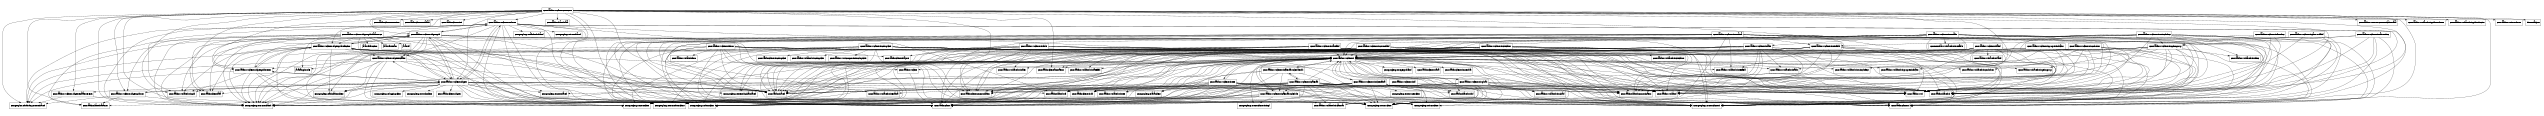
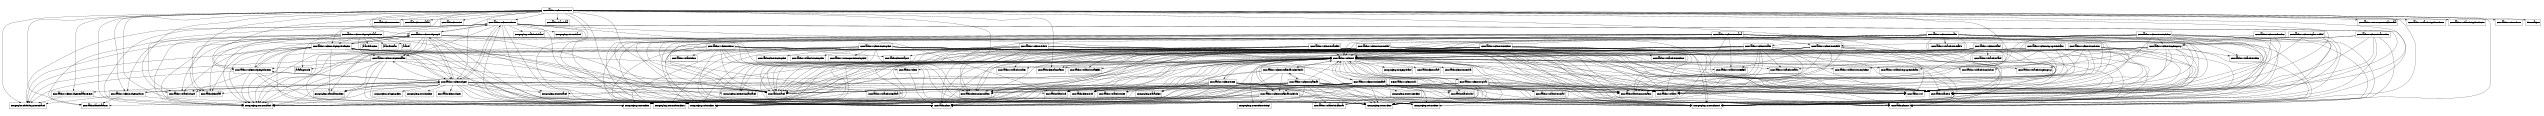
(1946, 46) -> (1946, 46)
(1404, 82) -> (1404, 82)
